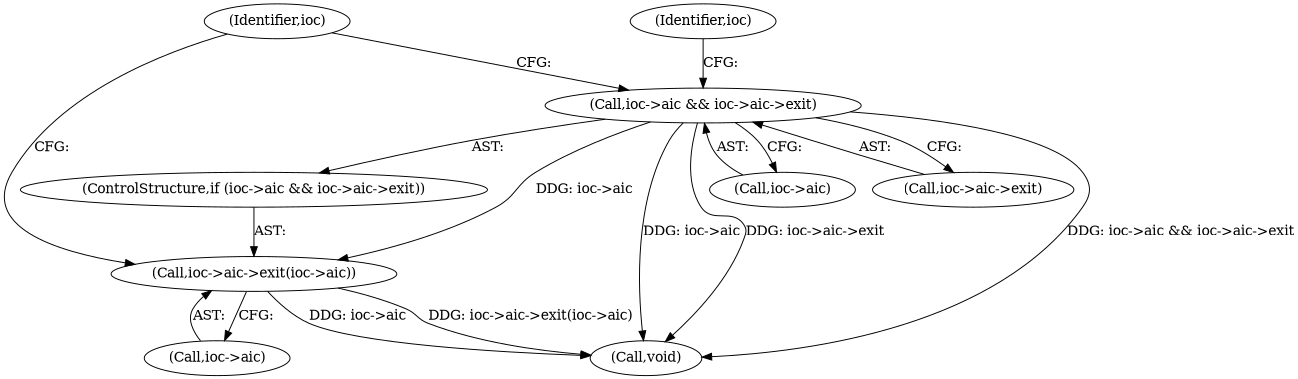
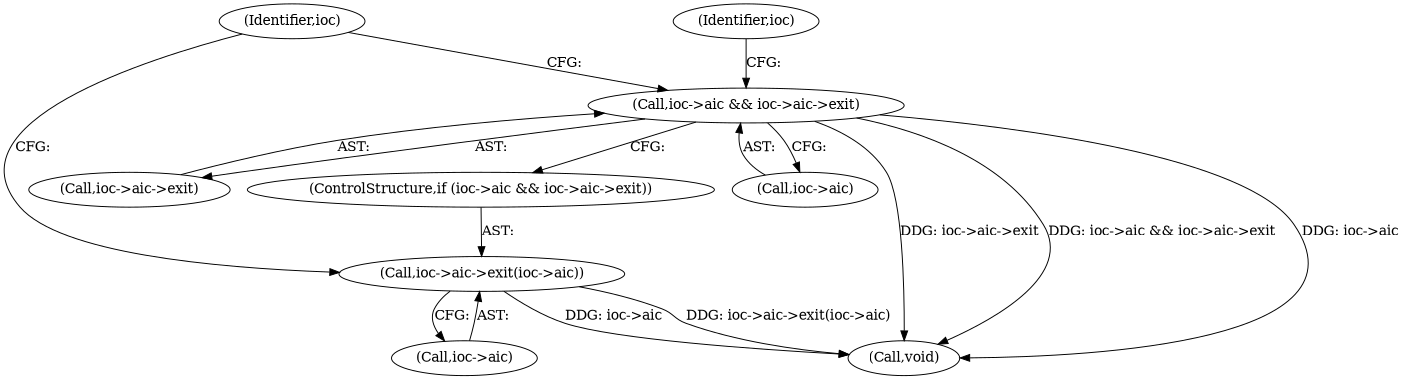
(490, 148) -> (650, 148)
(947, 148) -> (493, 148)
(505, 201) -> none
